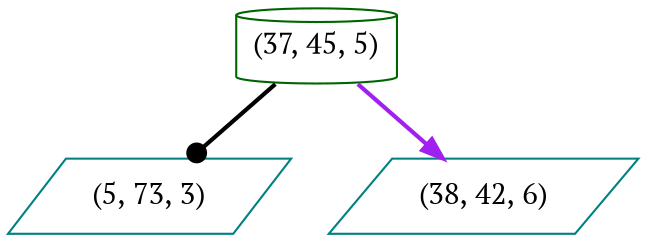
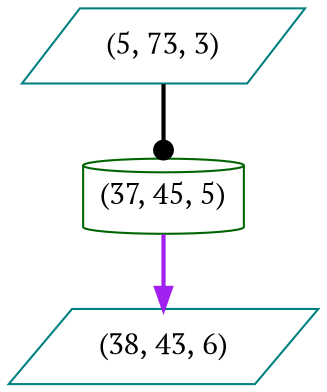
(239, 116) -> (164, 113)
(484, 196) -> (164, 347)
